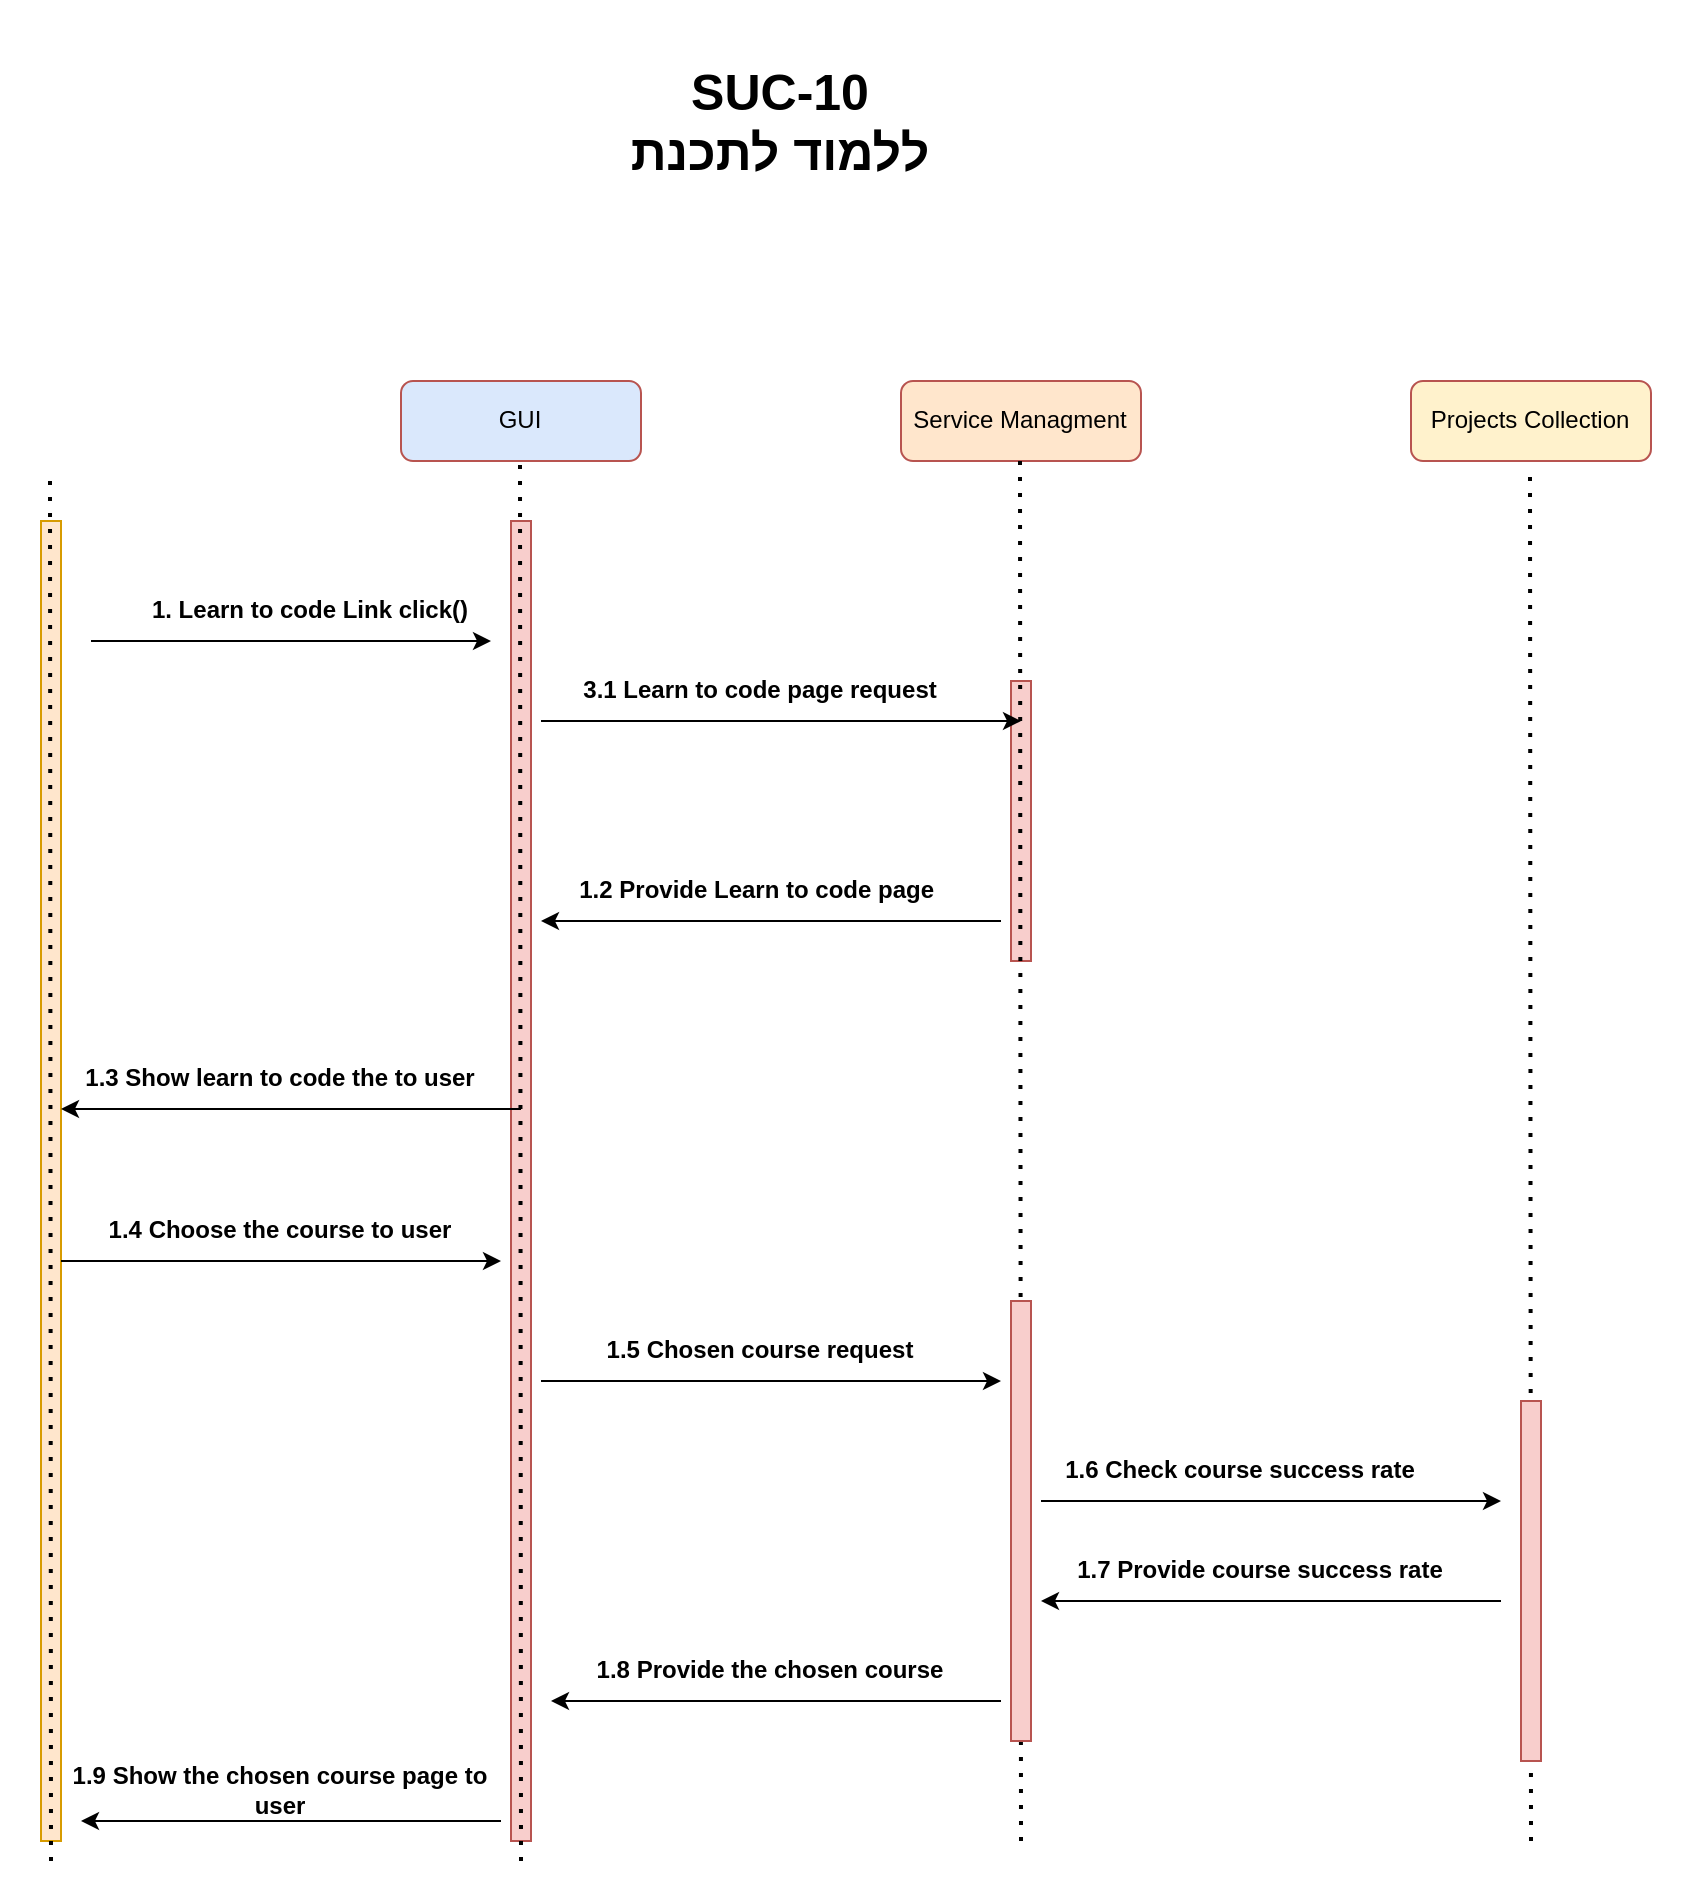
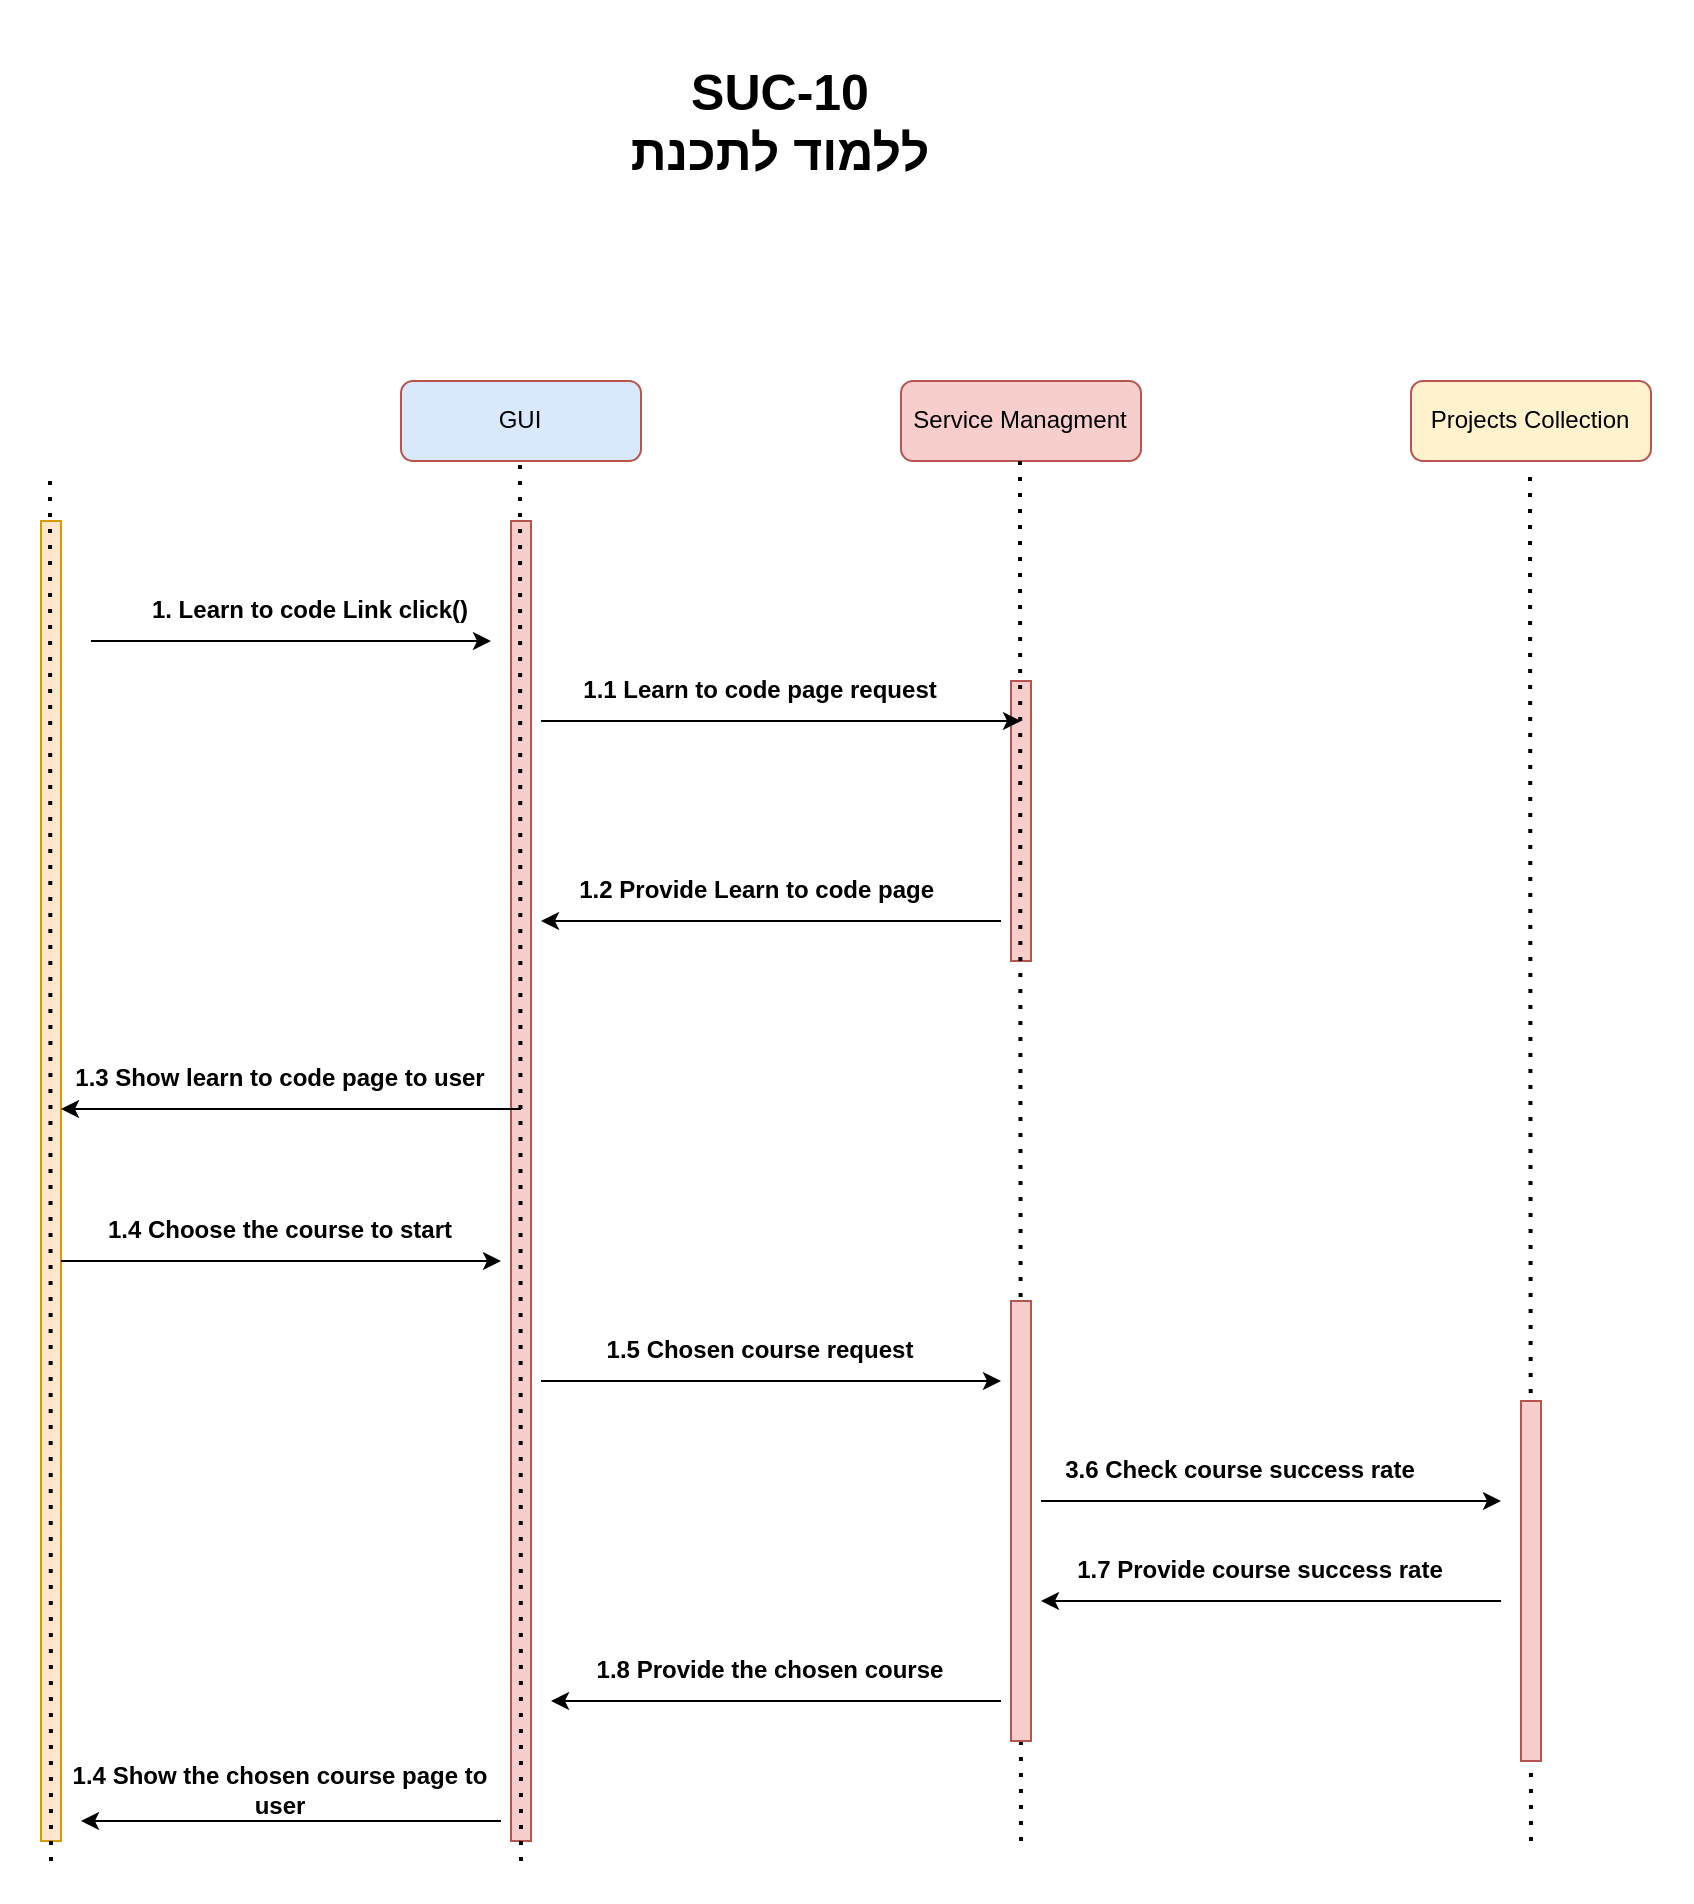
(1021, 421) -> (1021, 421)
(761, 691) -> (761, 691)
(281, 1079) -> (281, 1079)
(281, 1231) -> (281, 1231)
(1241, 1471) -> (1241, 1471)
(281, 1791) -> (281, 1791)
